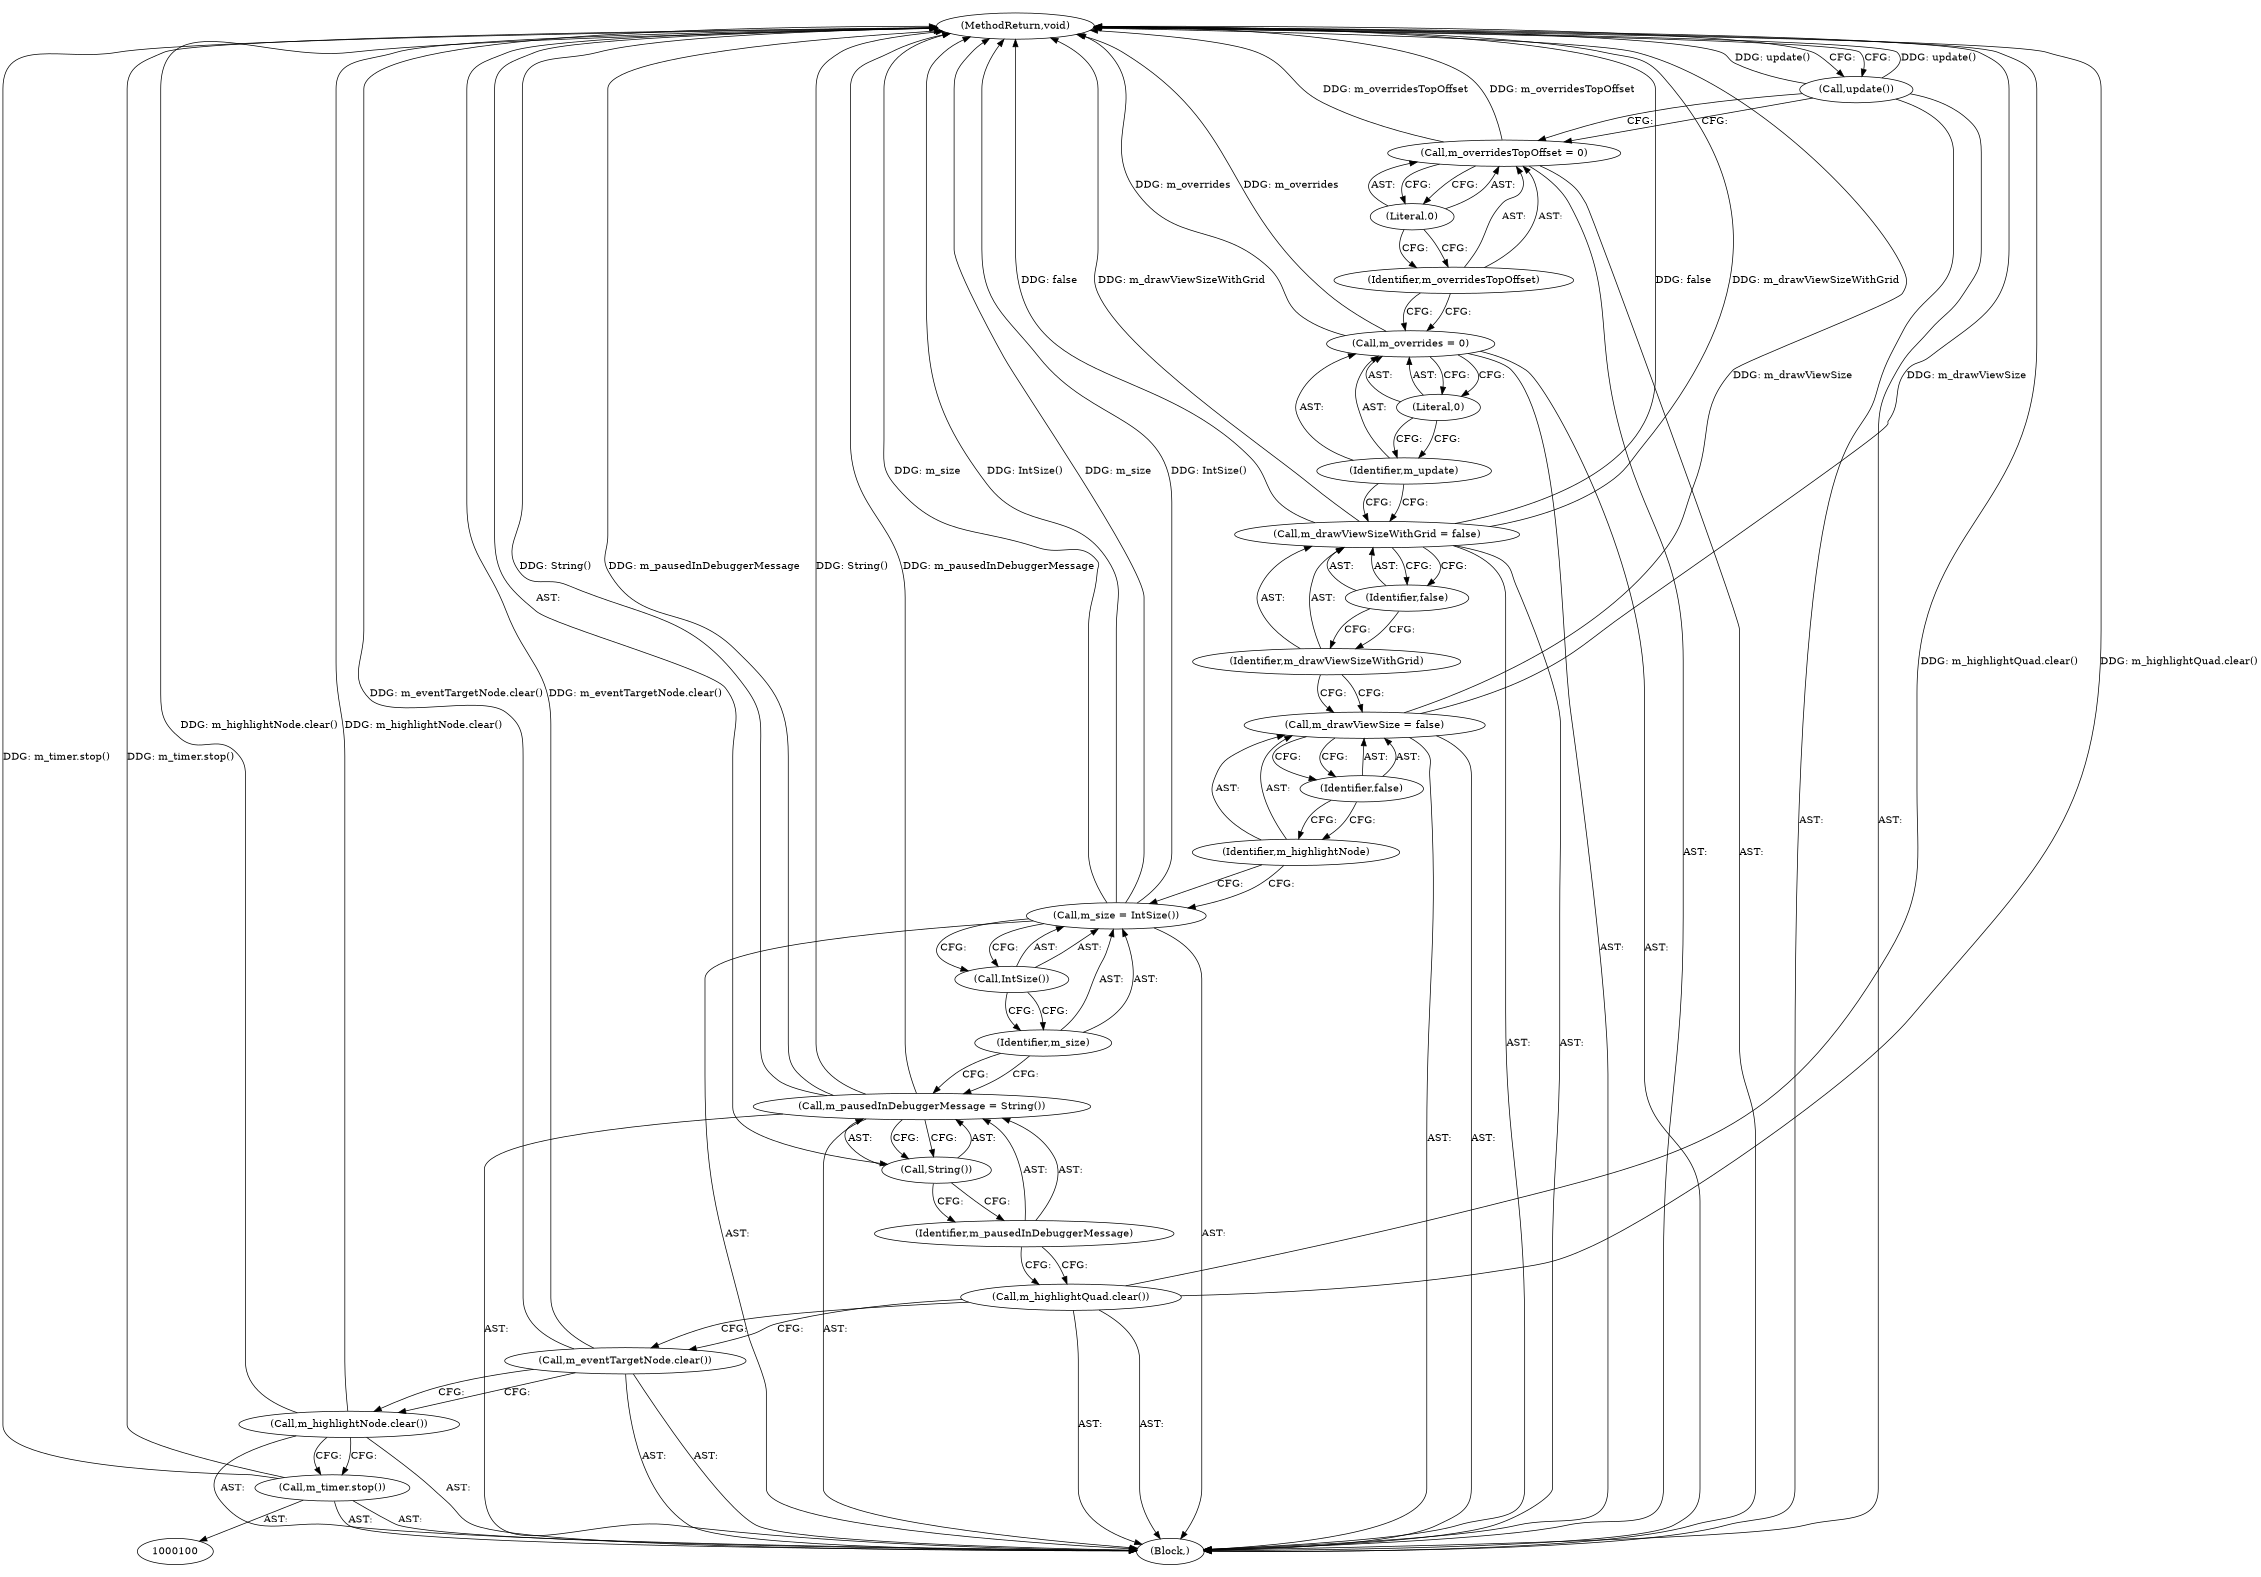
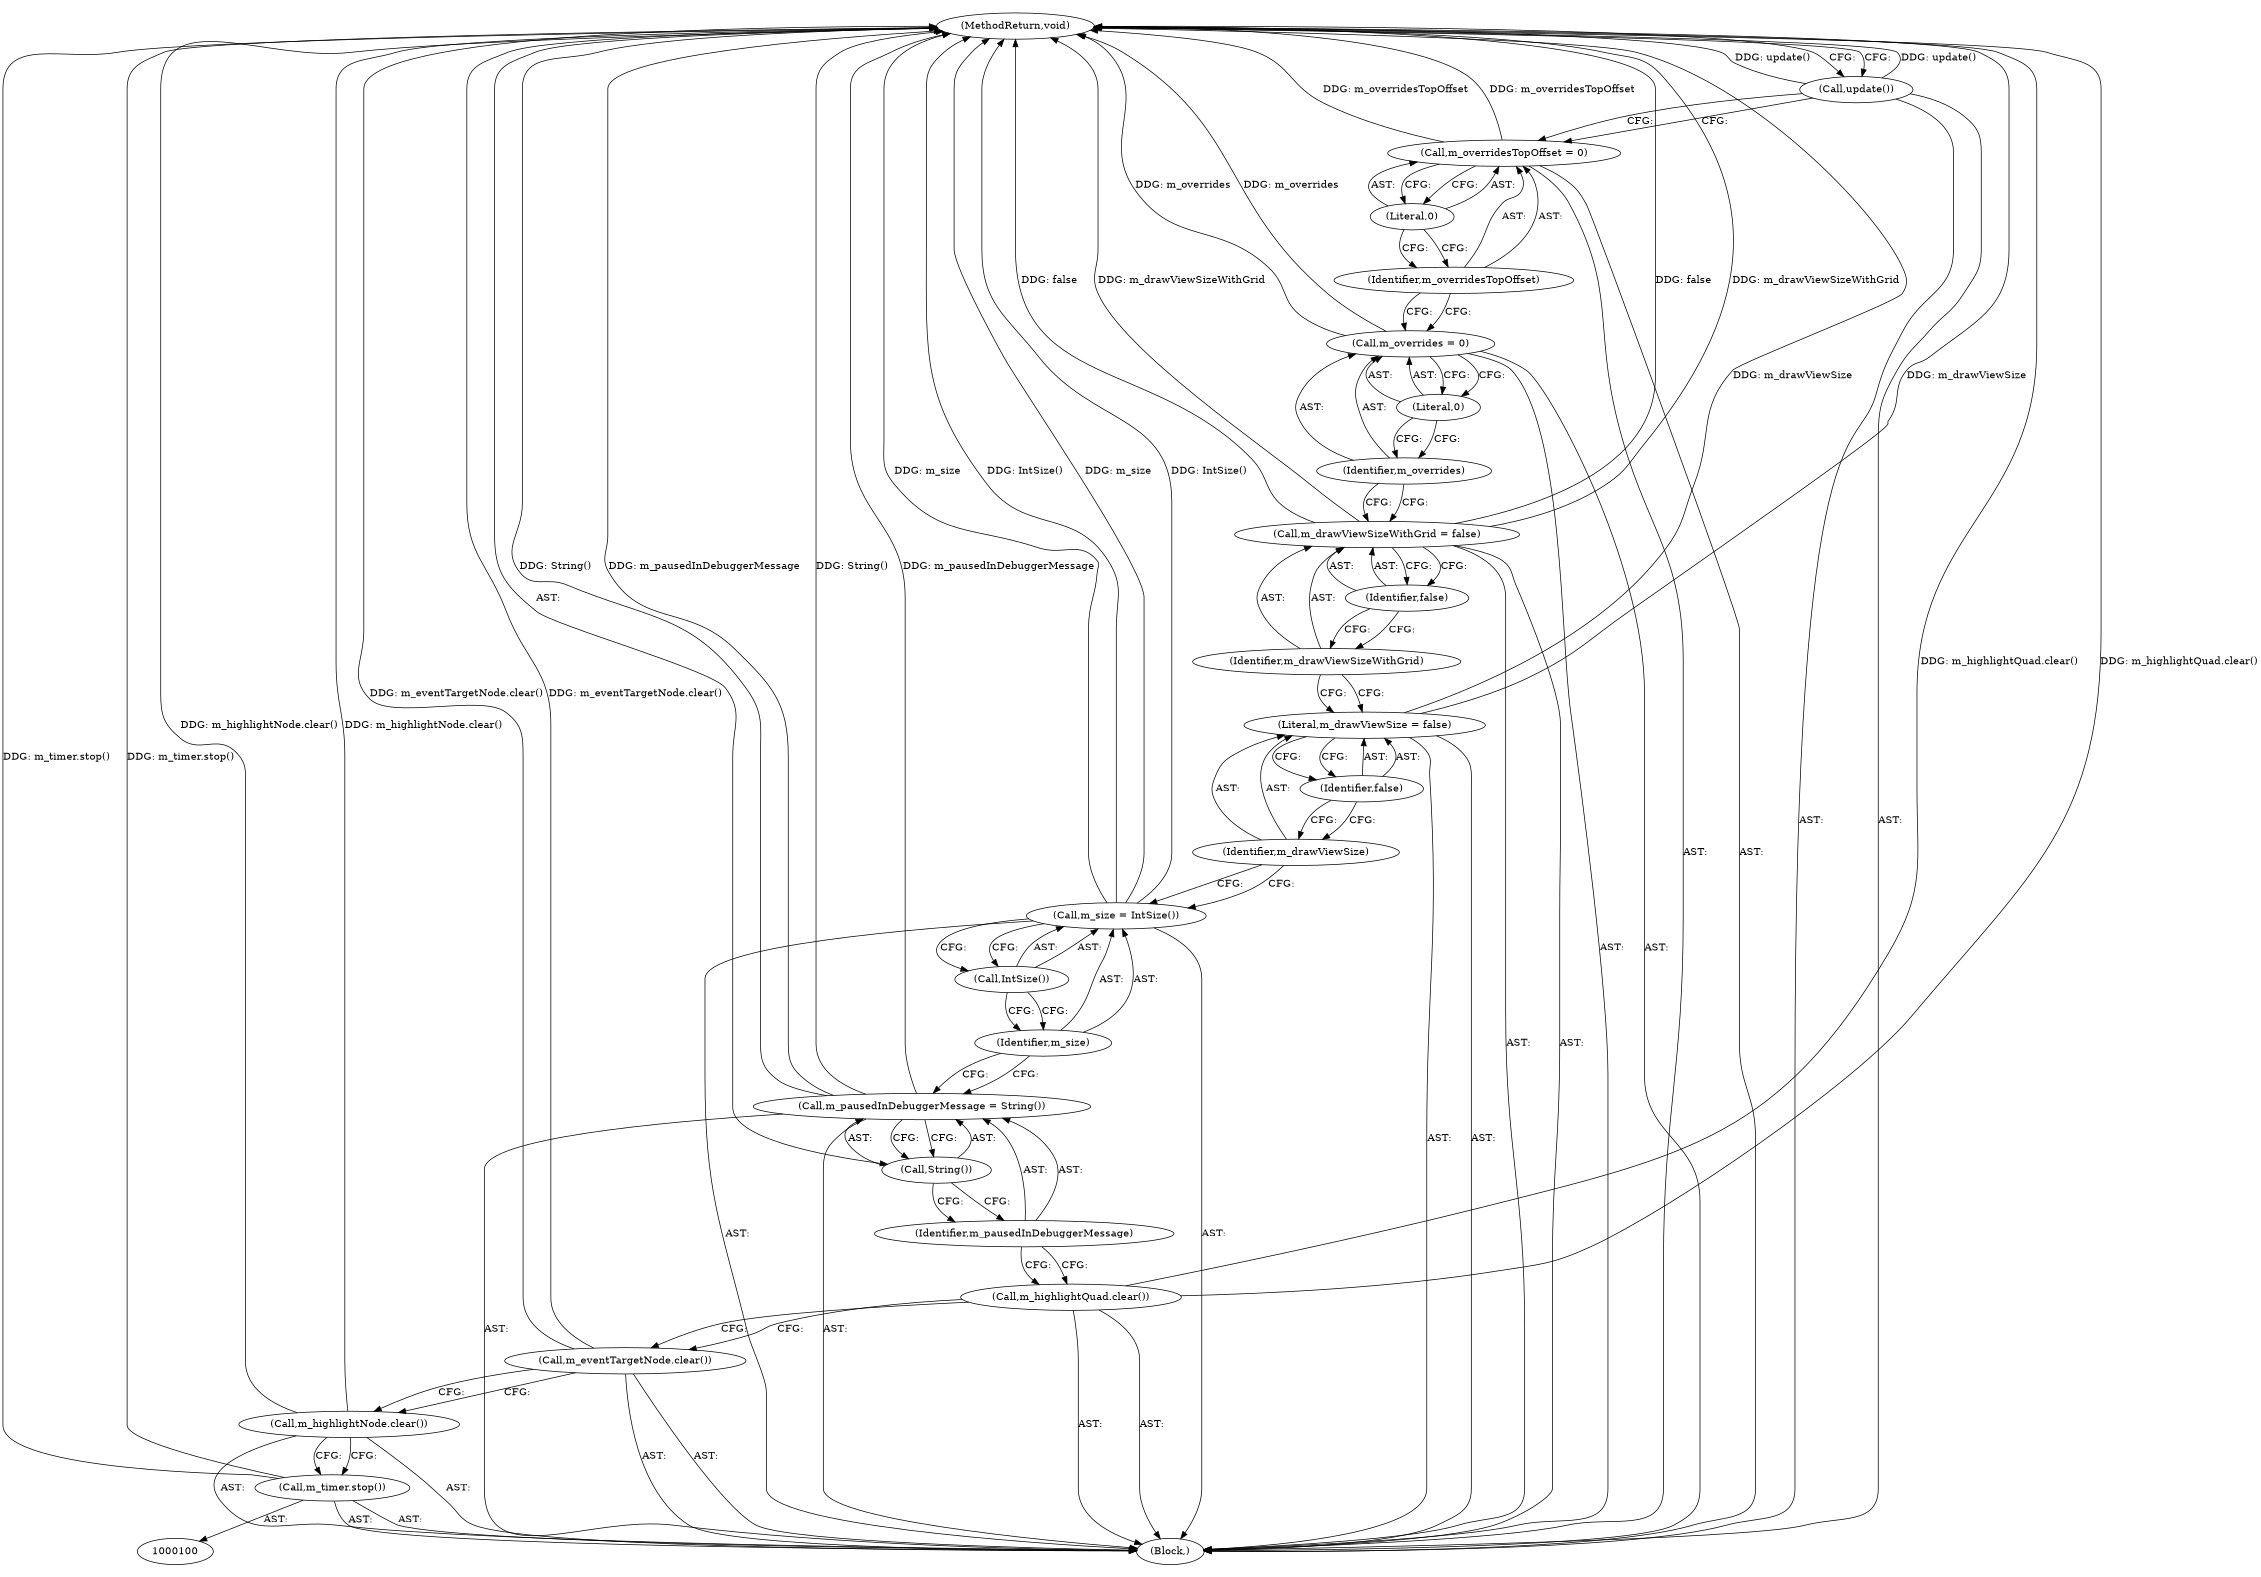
(1404, 471) -> (1404, 471)
(1365, 725) -> (1365, 725)
(1296, 852) -> (1296, 852)
